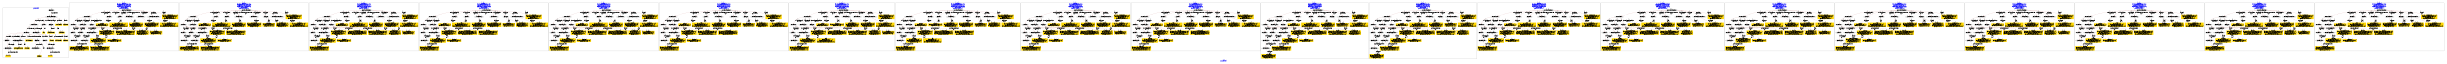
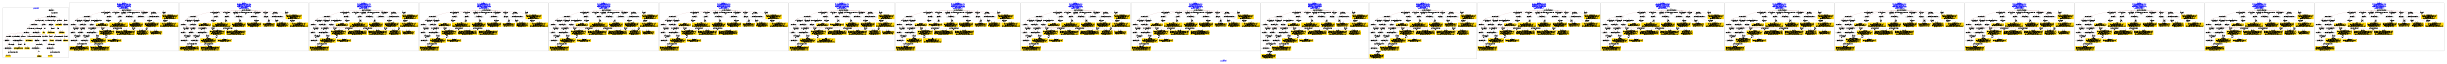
(66, 25) -> (66, 25)
(59, 41) -> (59, 41)
(42, 47) -> (37, 52)
